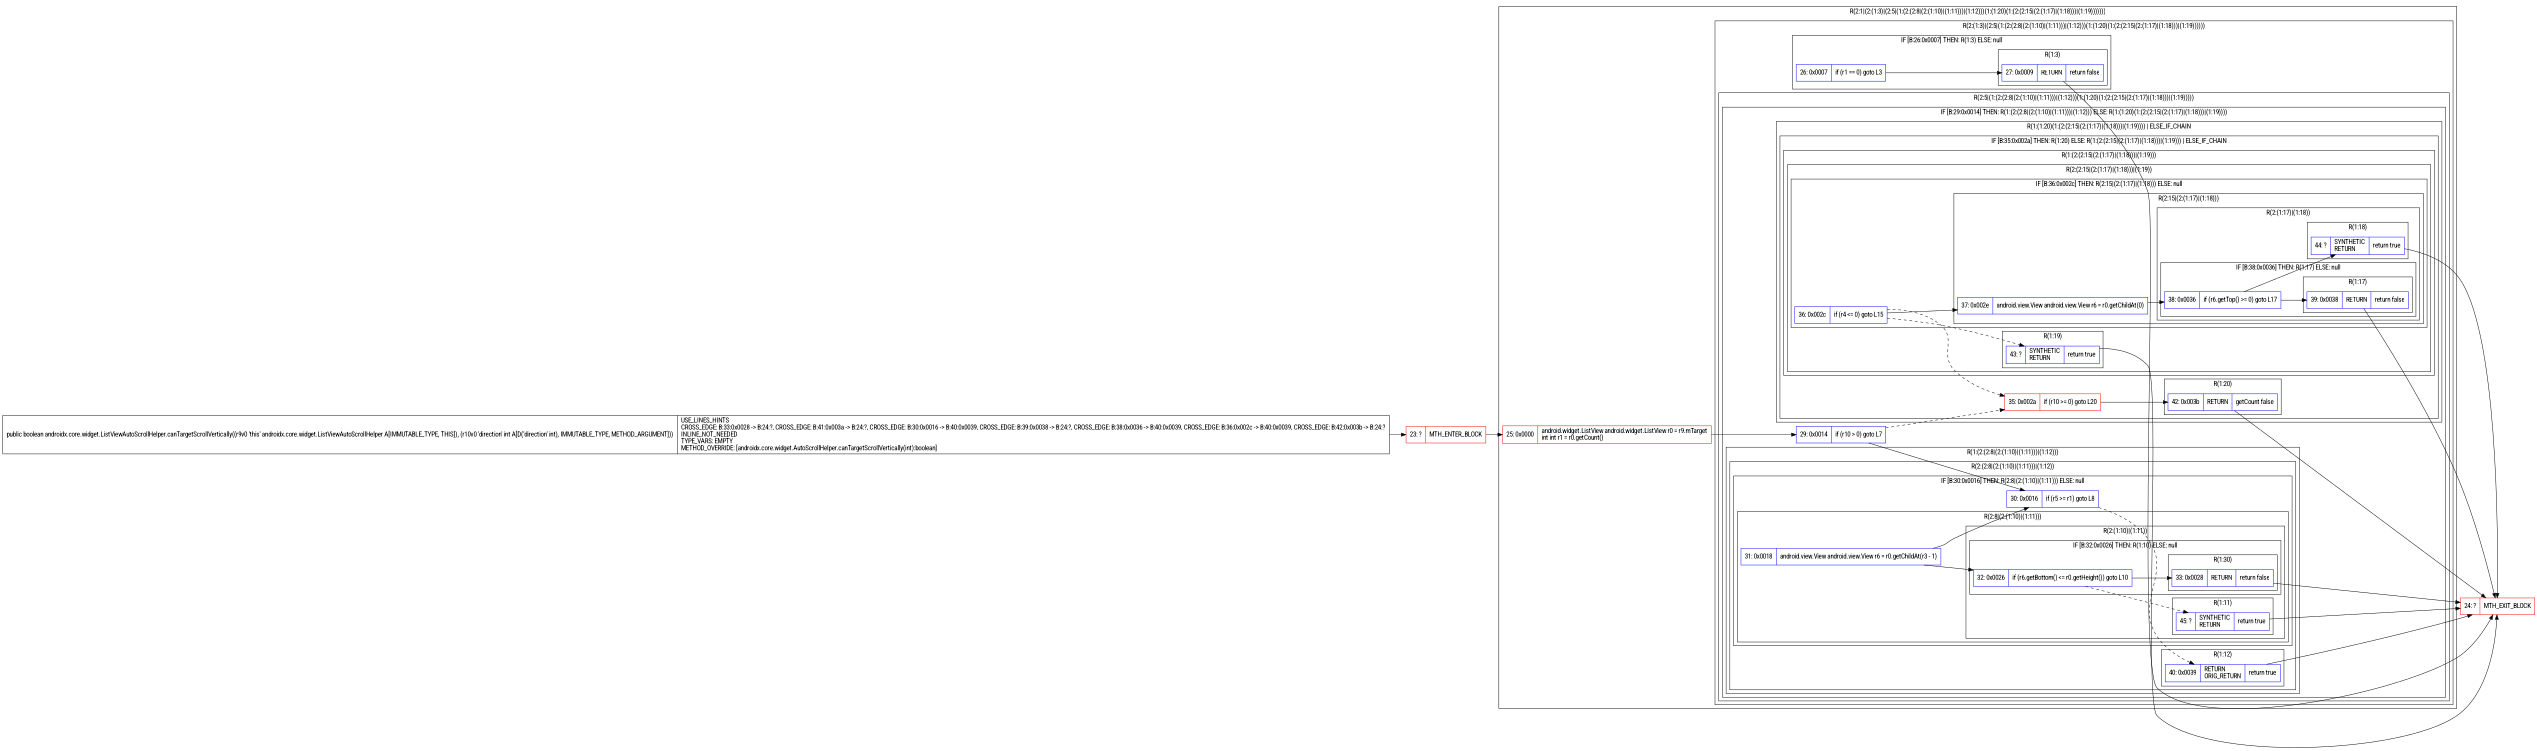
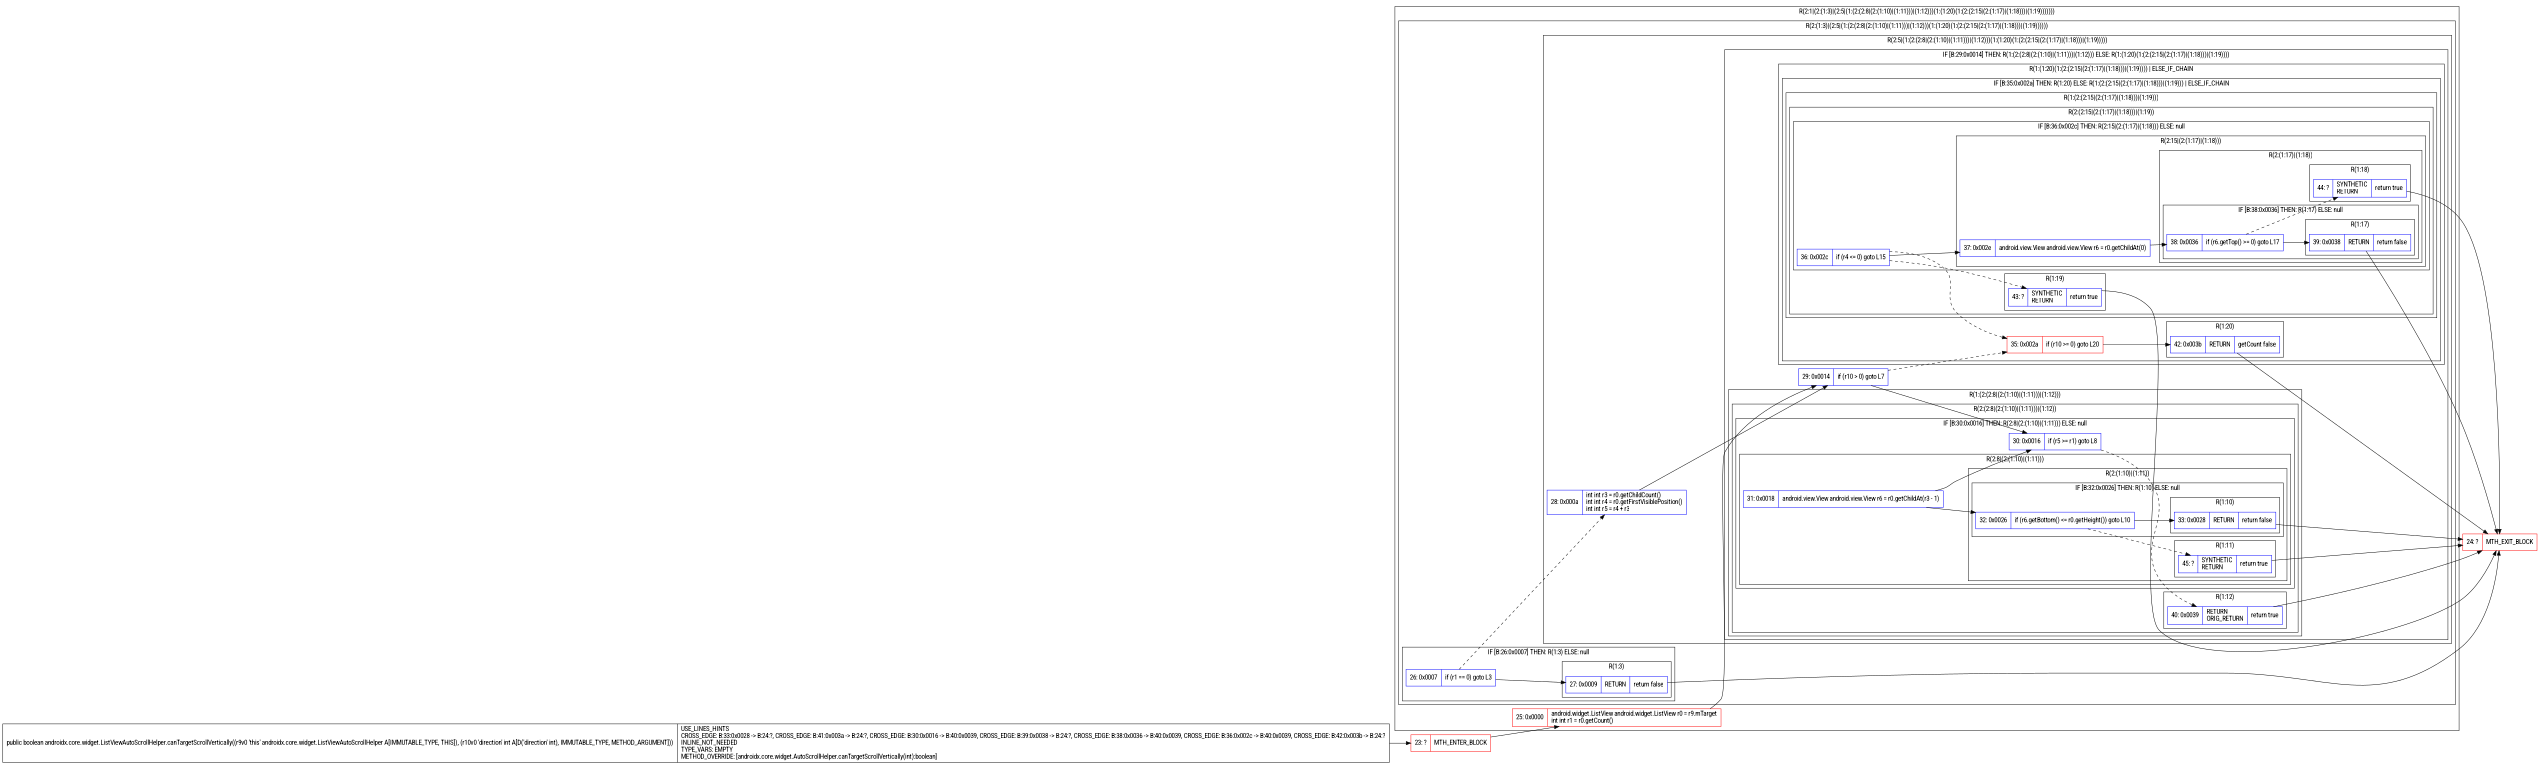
(2287, 274) -> (2290, 217)
none -> (1617, 502)
(2223, 560) -> (2225, 503)
